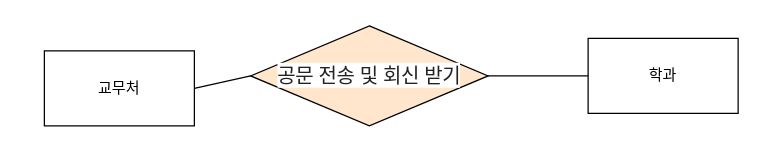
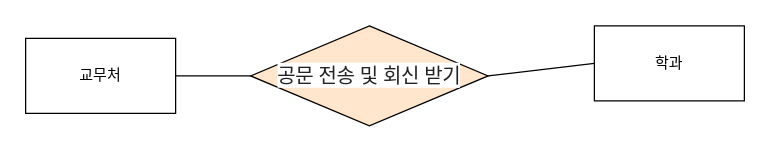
(663, 76) -> (669, 63)
(119, 88) -> (101, 76)
